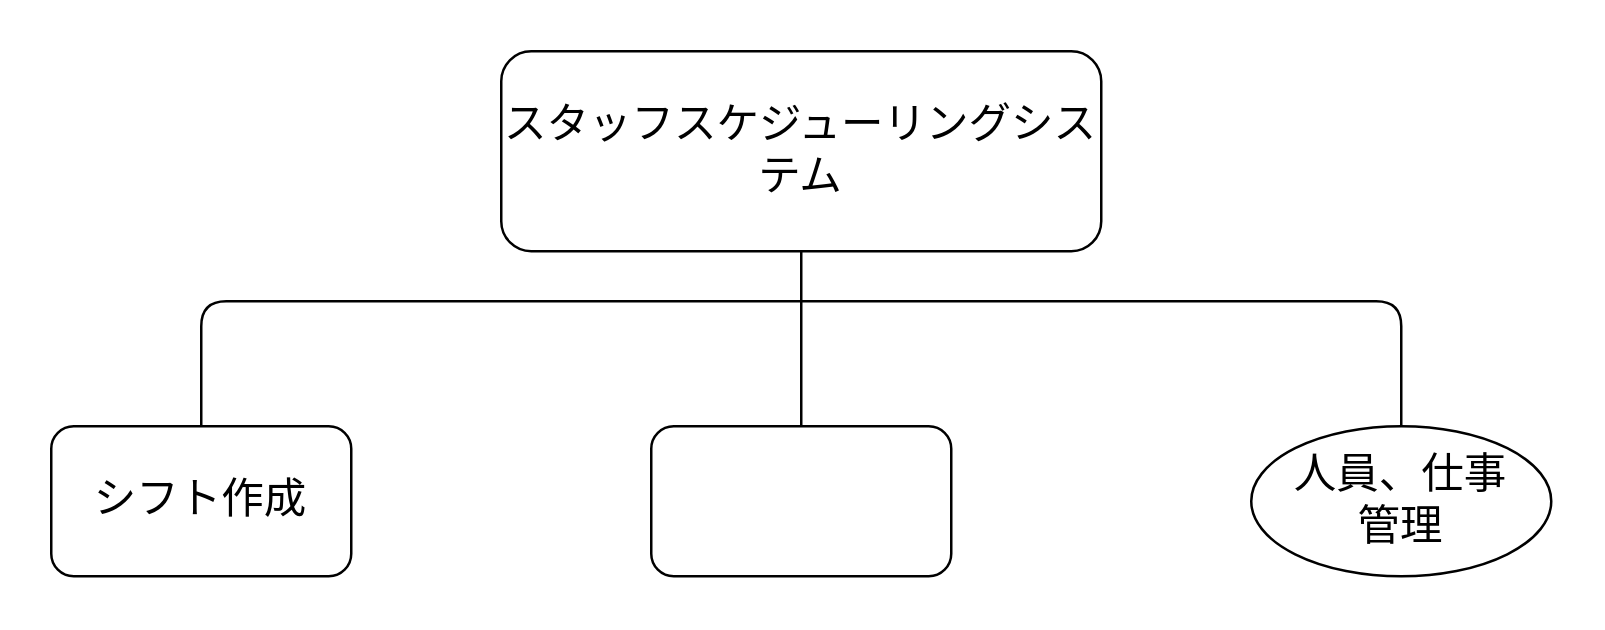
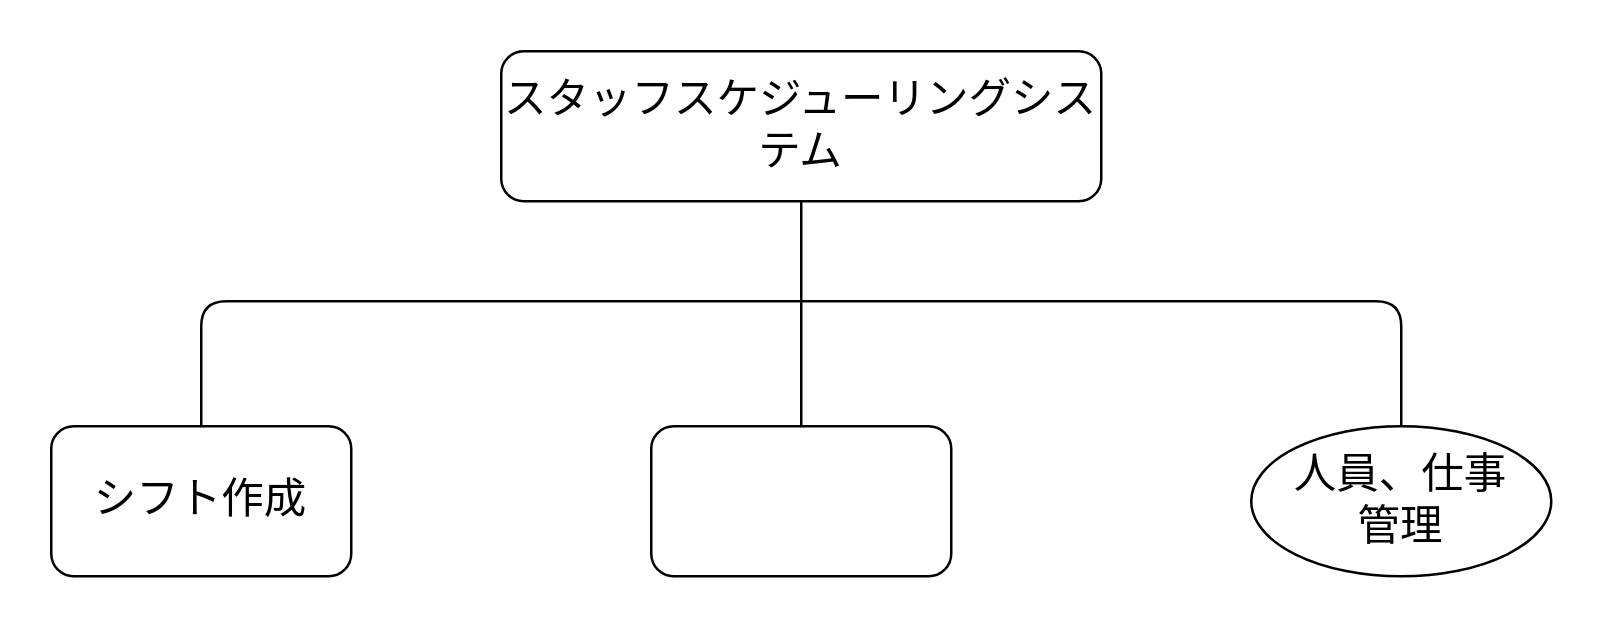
(801, 151) -> (801, 126)
